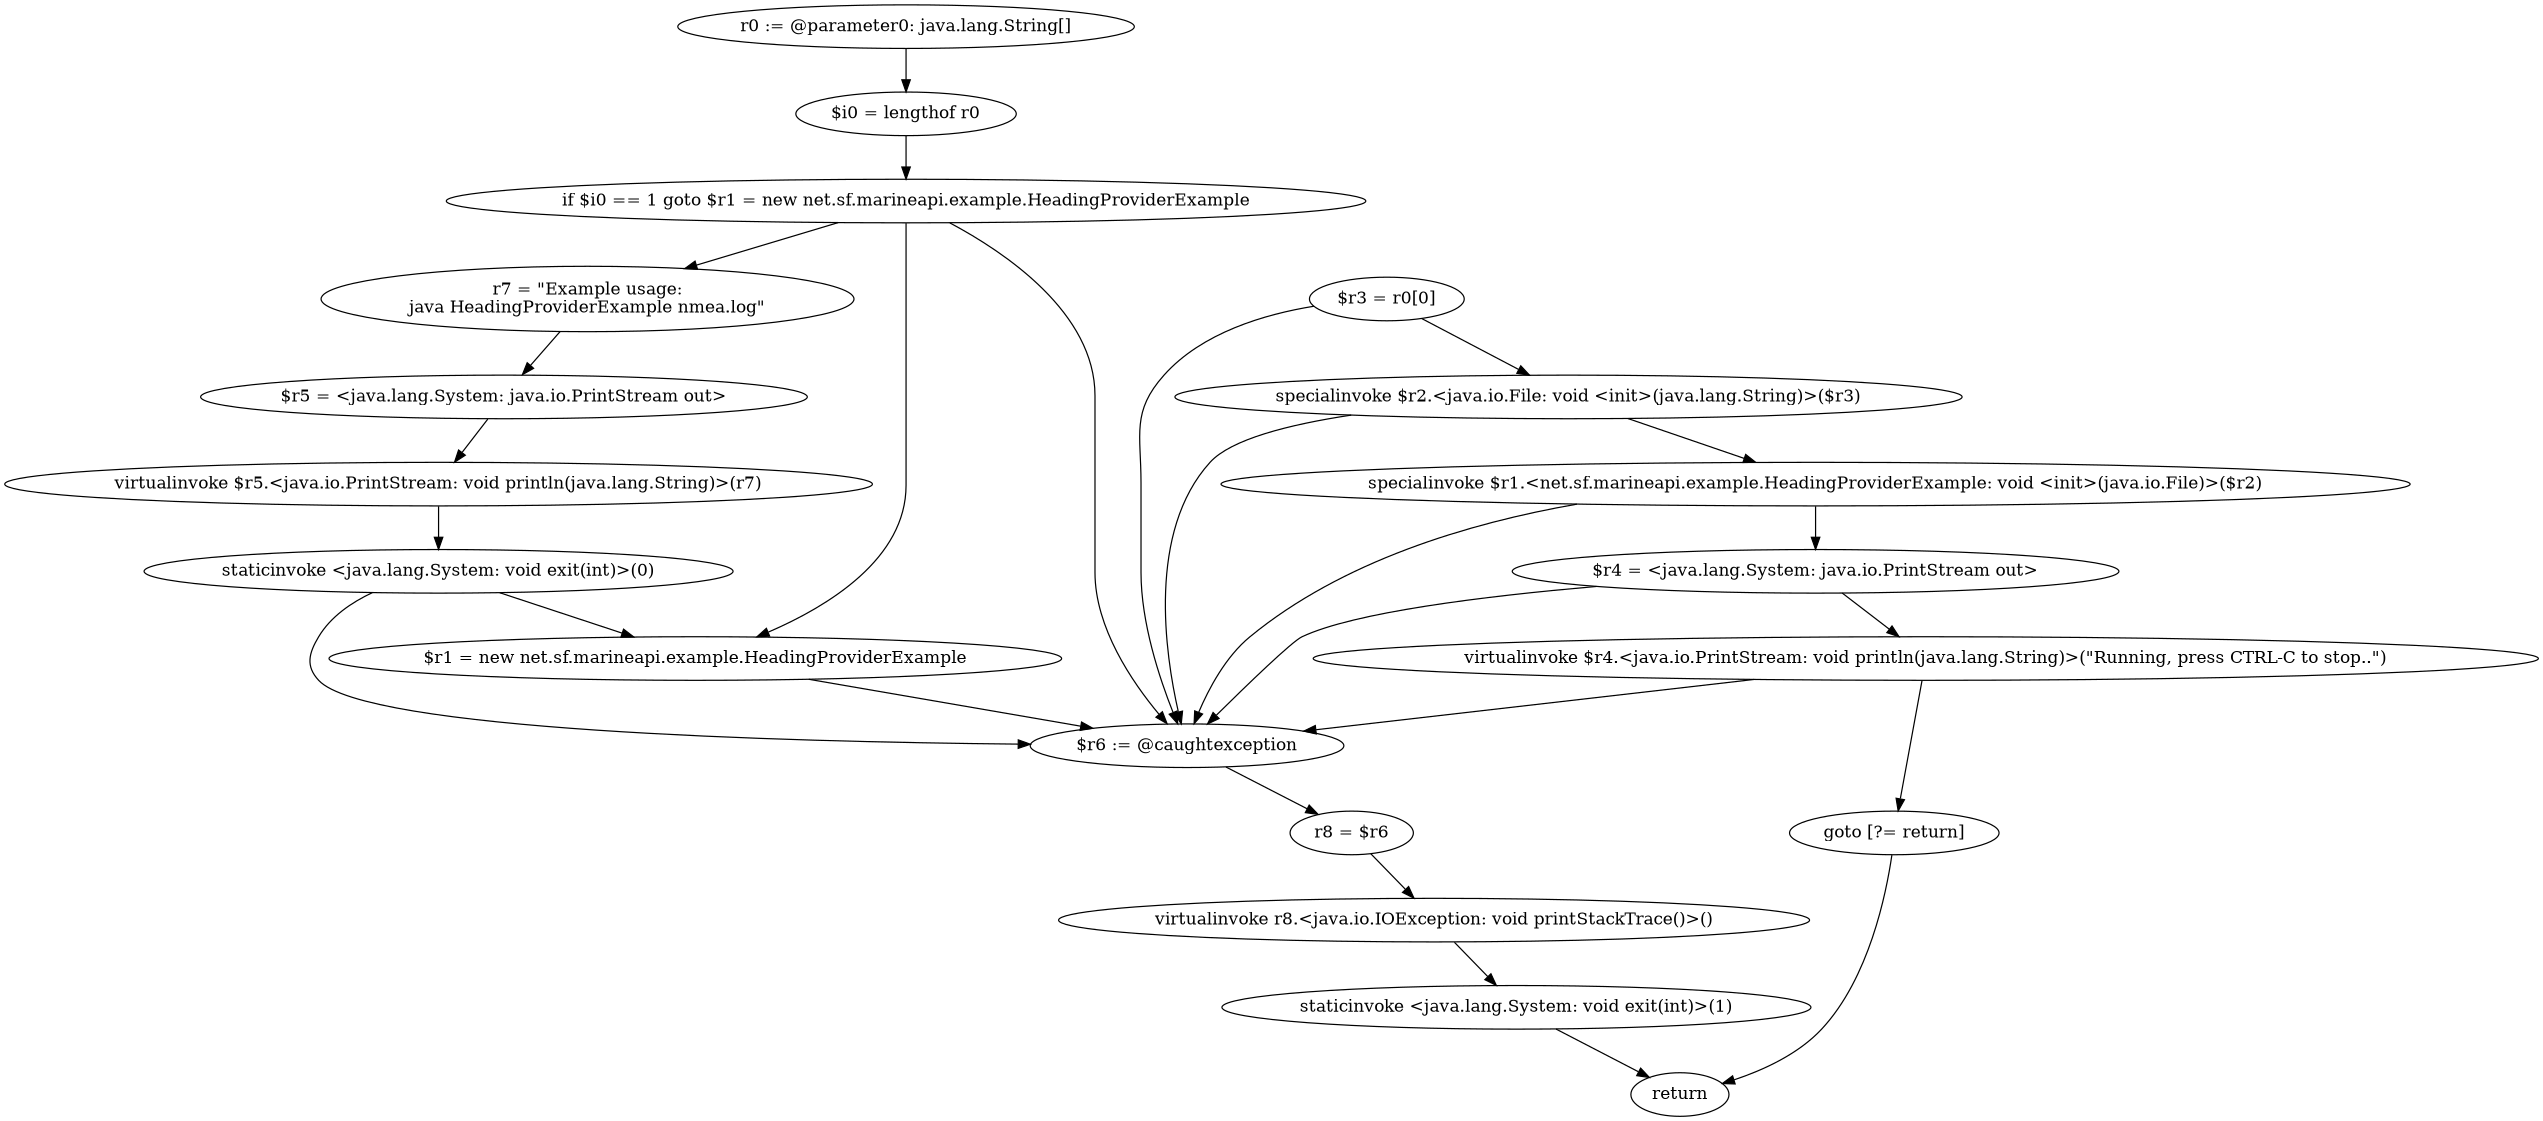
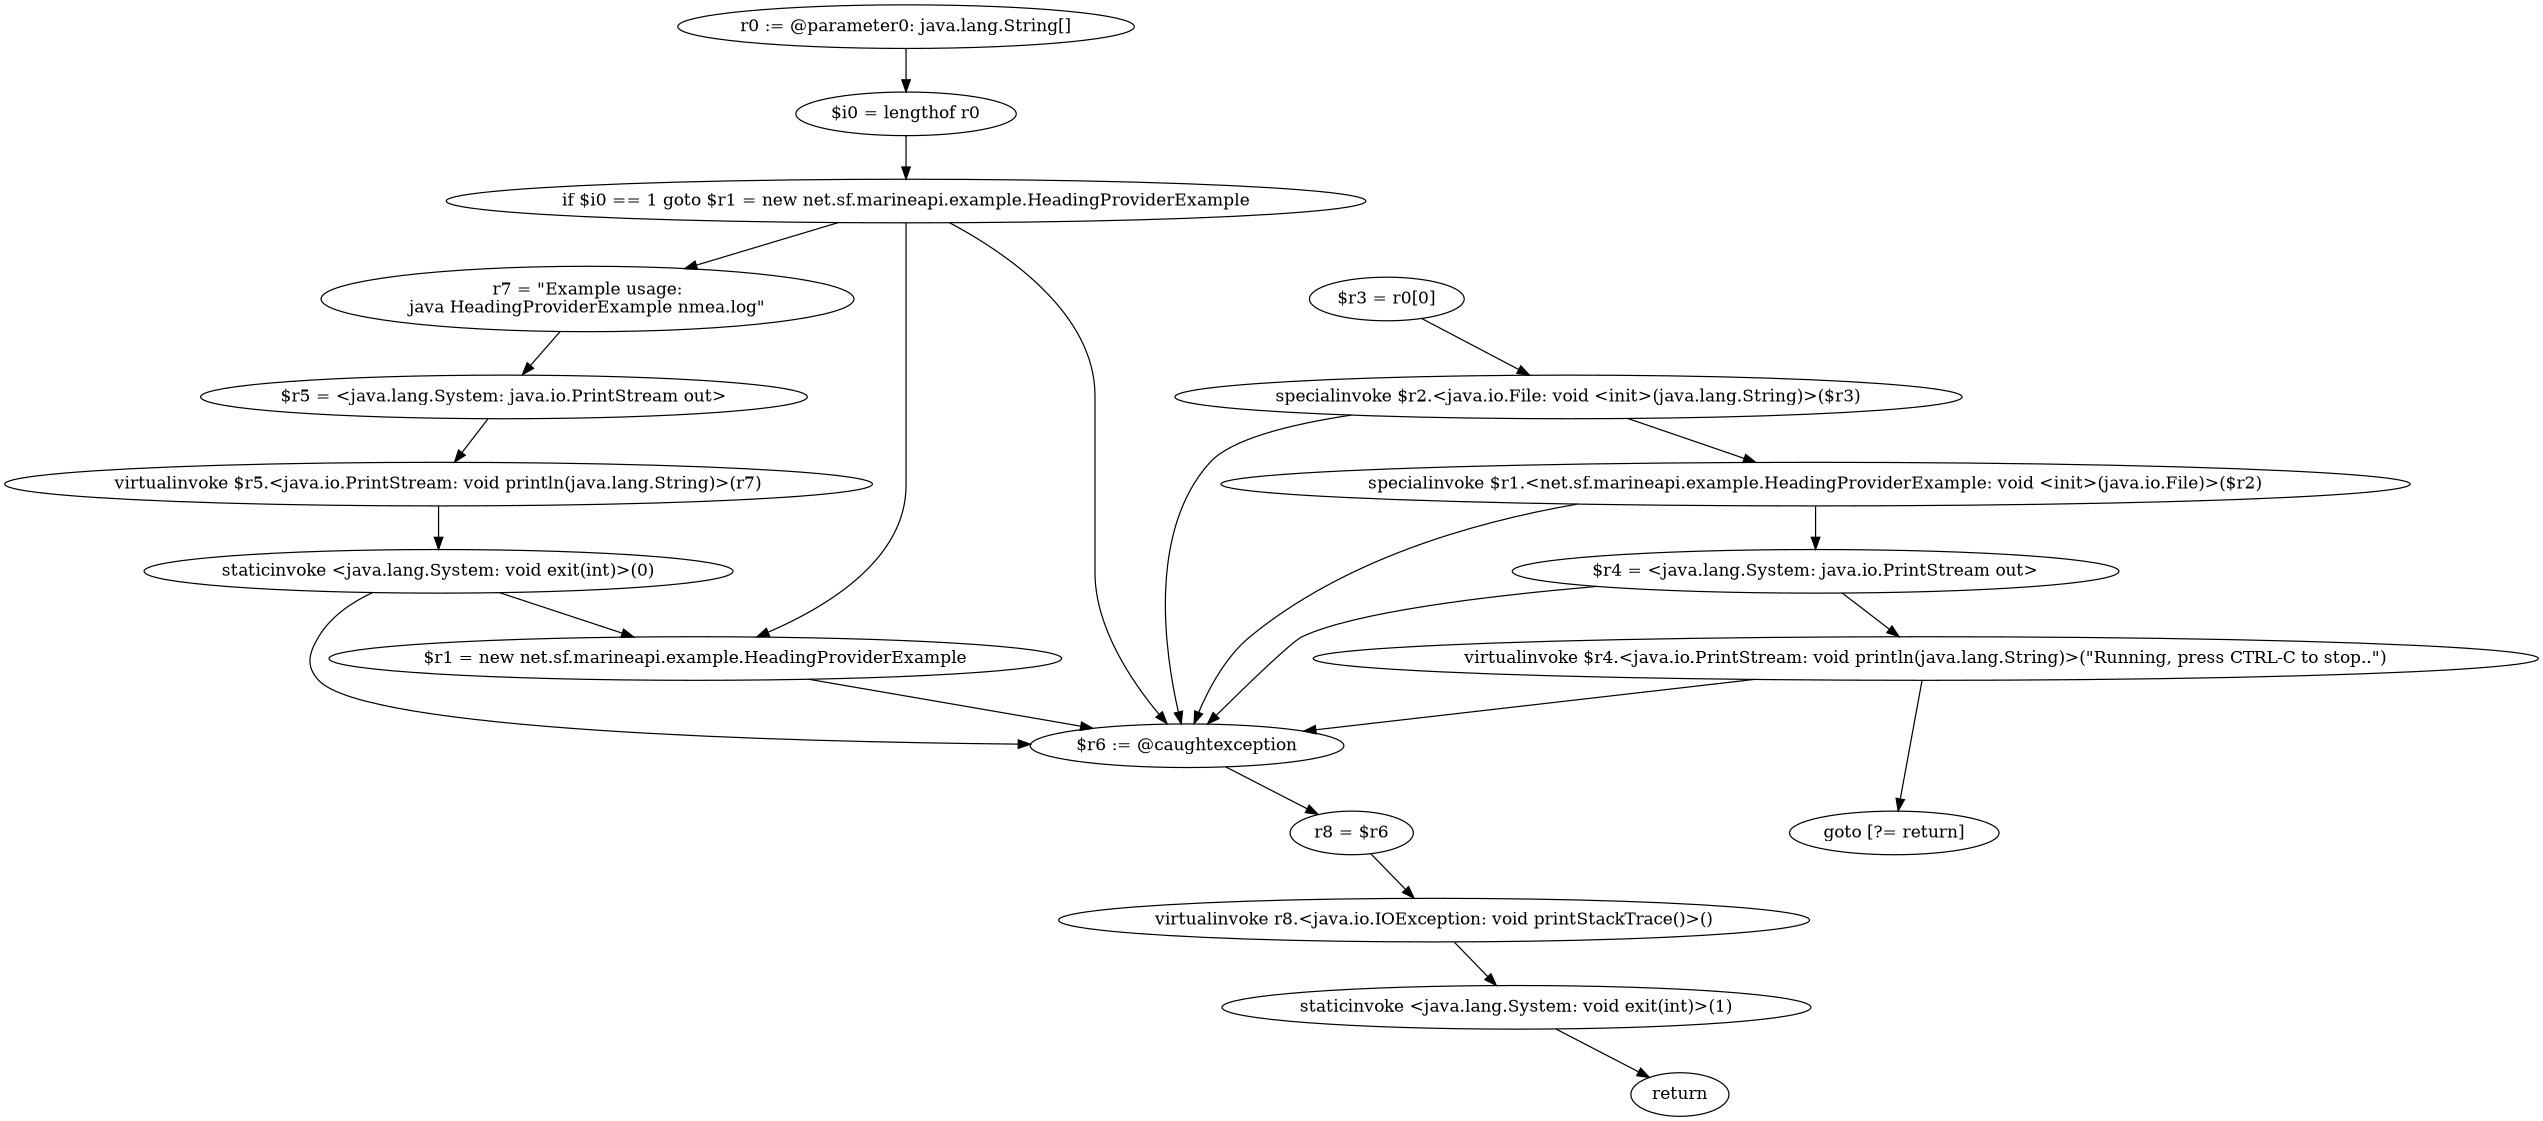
(1140, 459) -> none
(1847, 993) -> none
